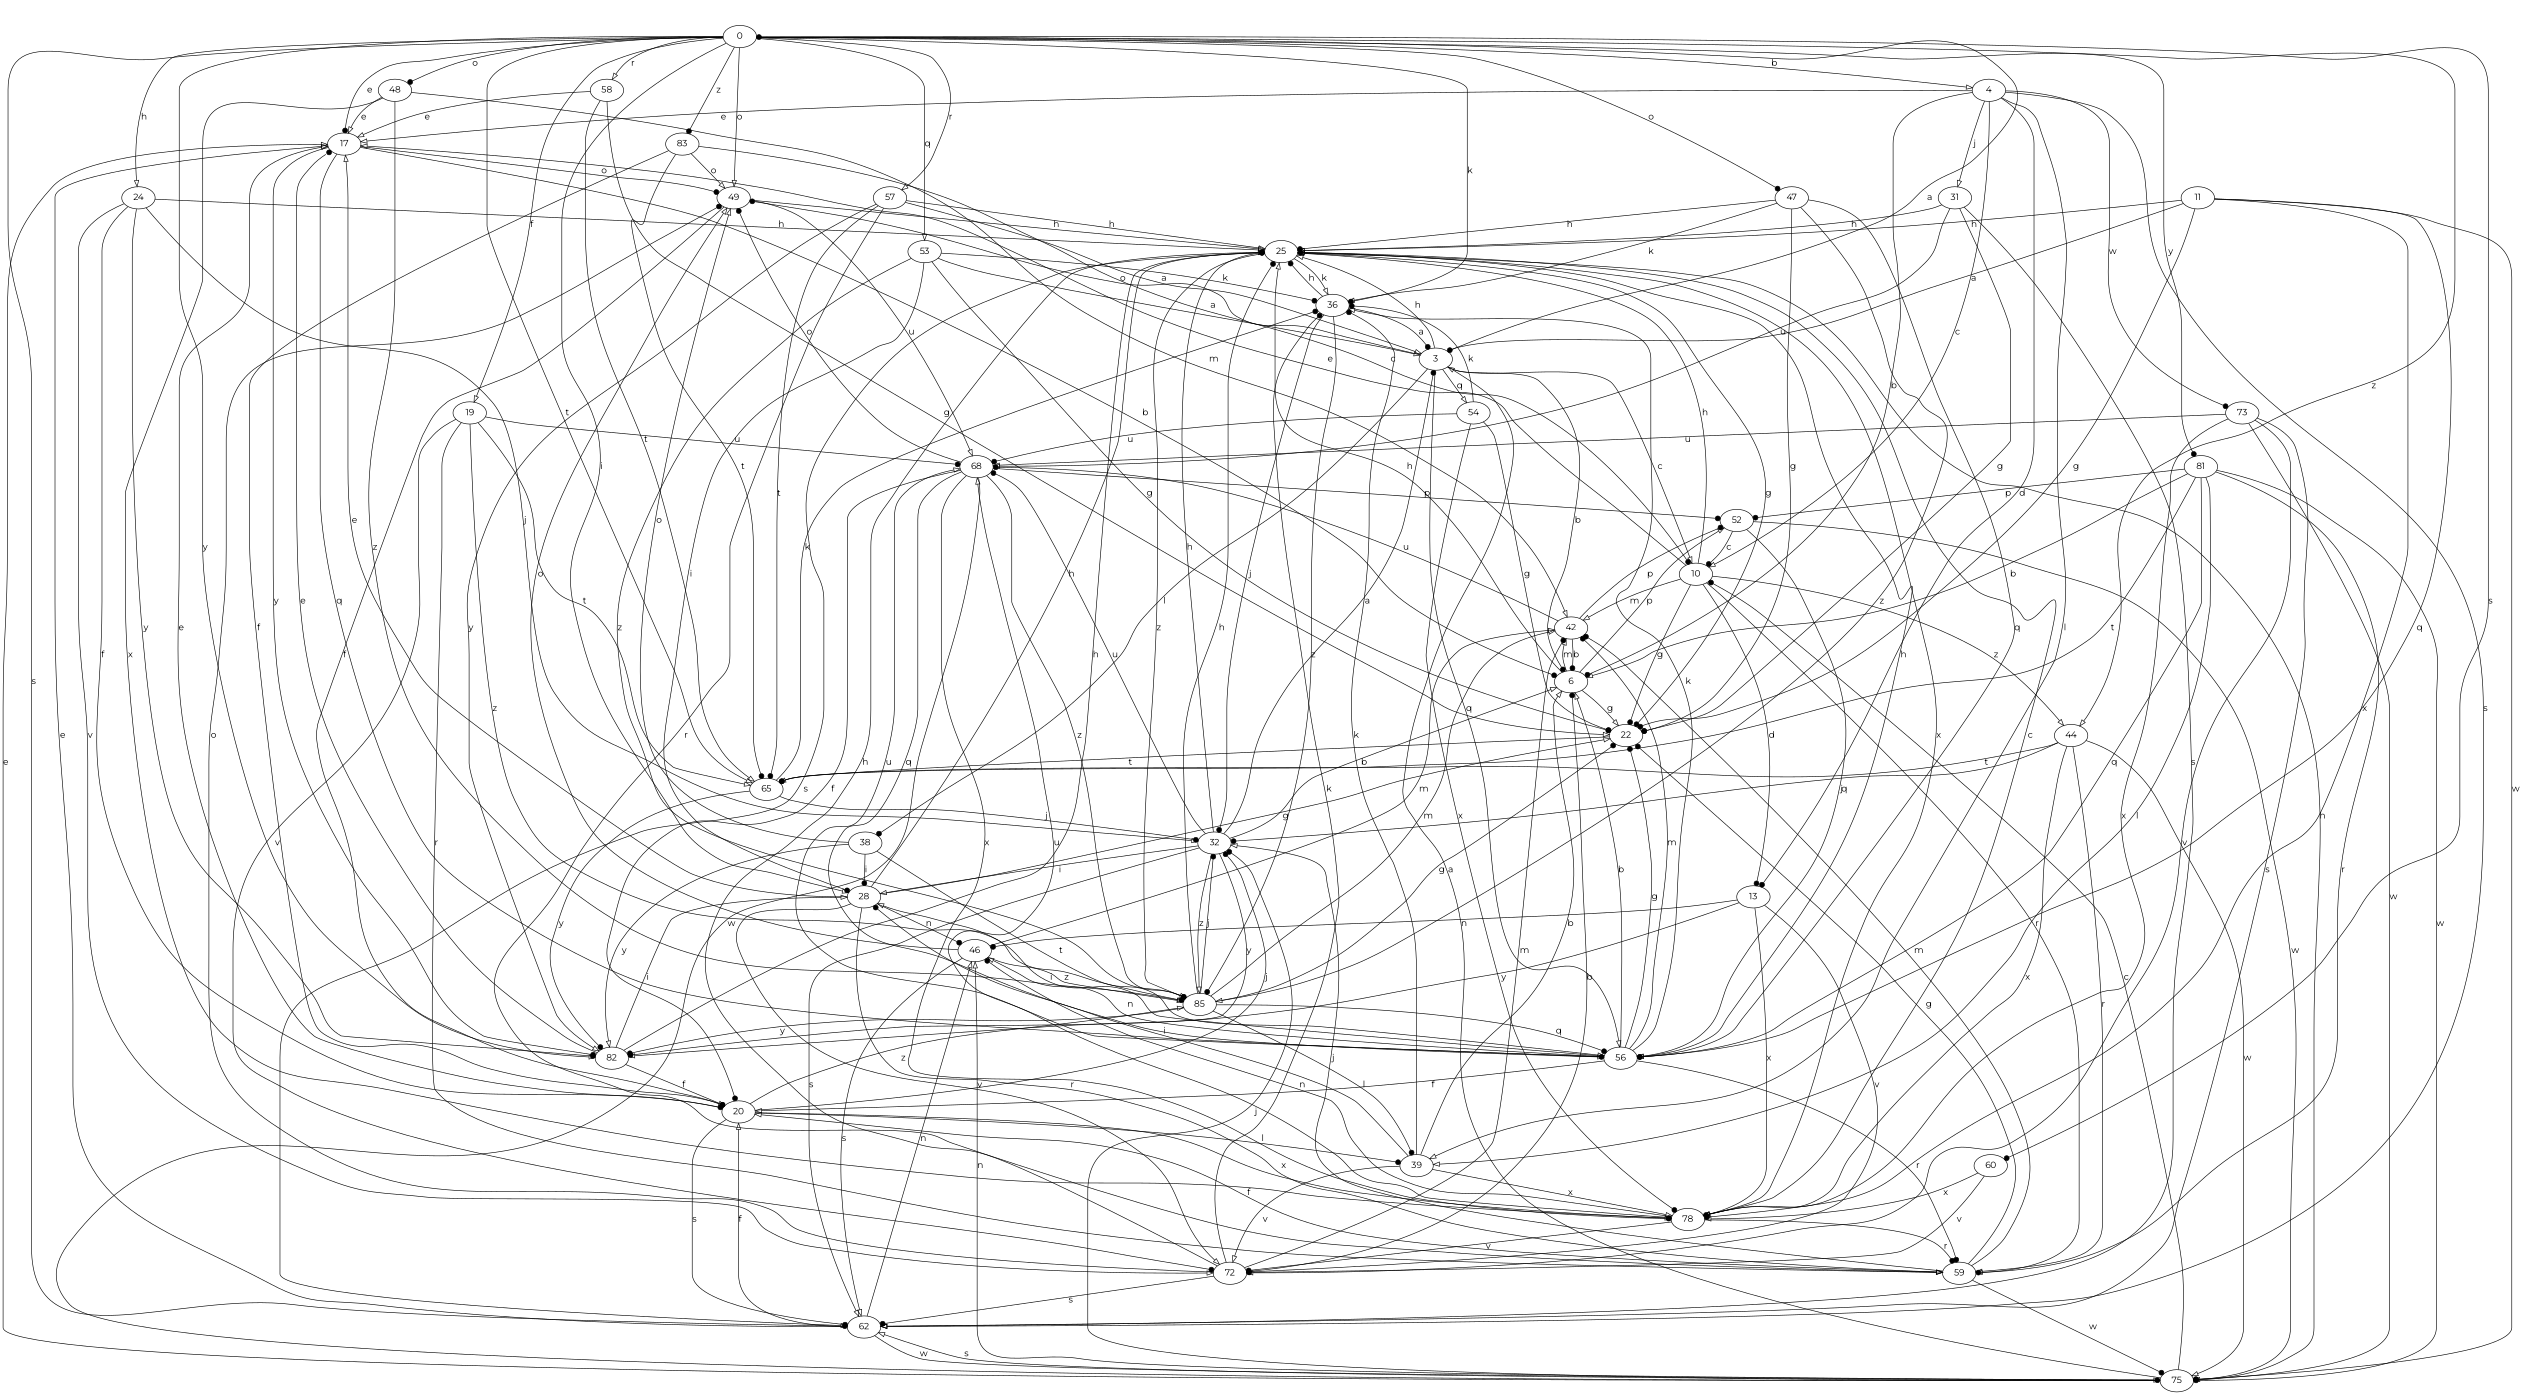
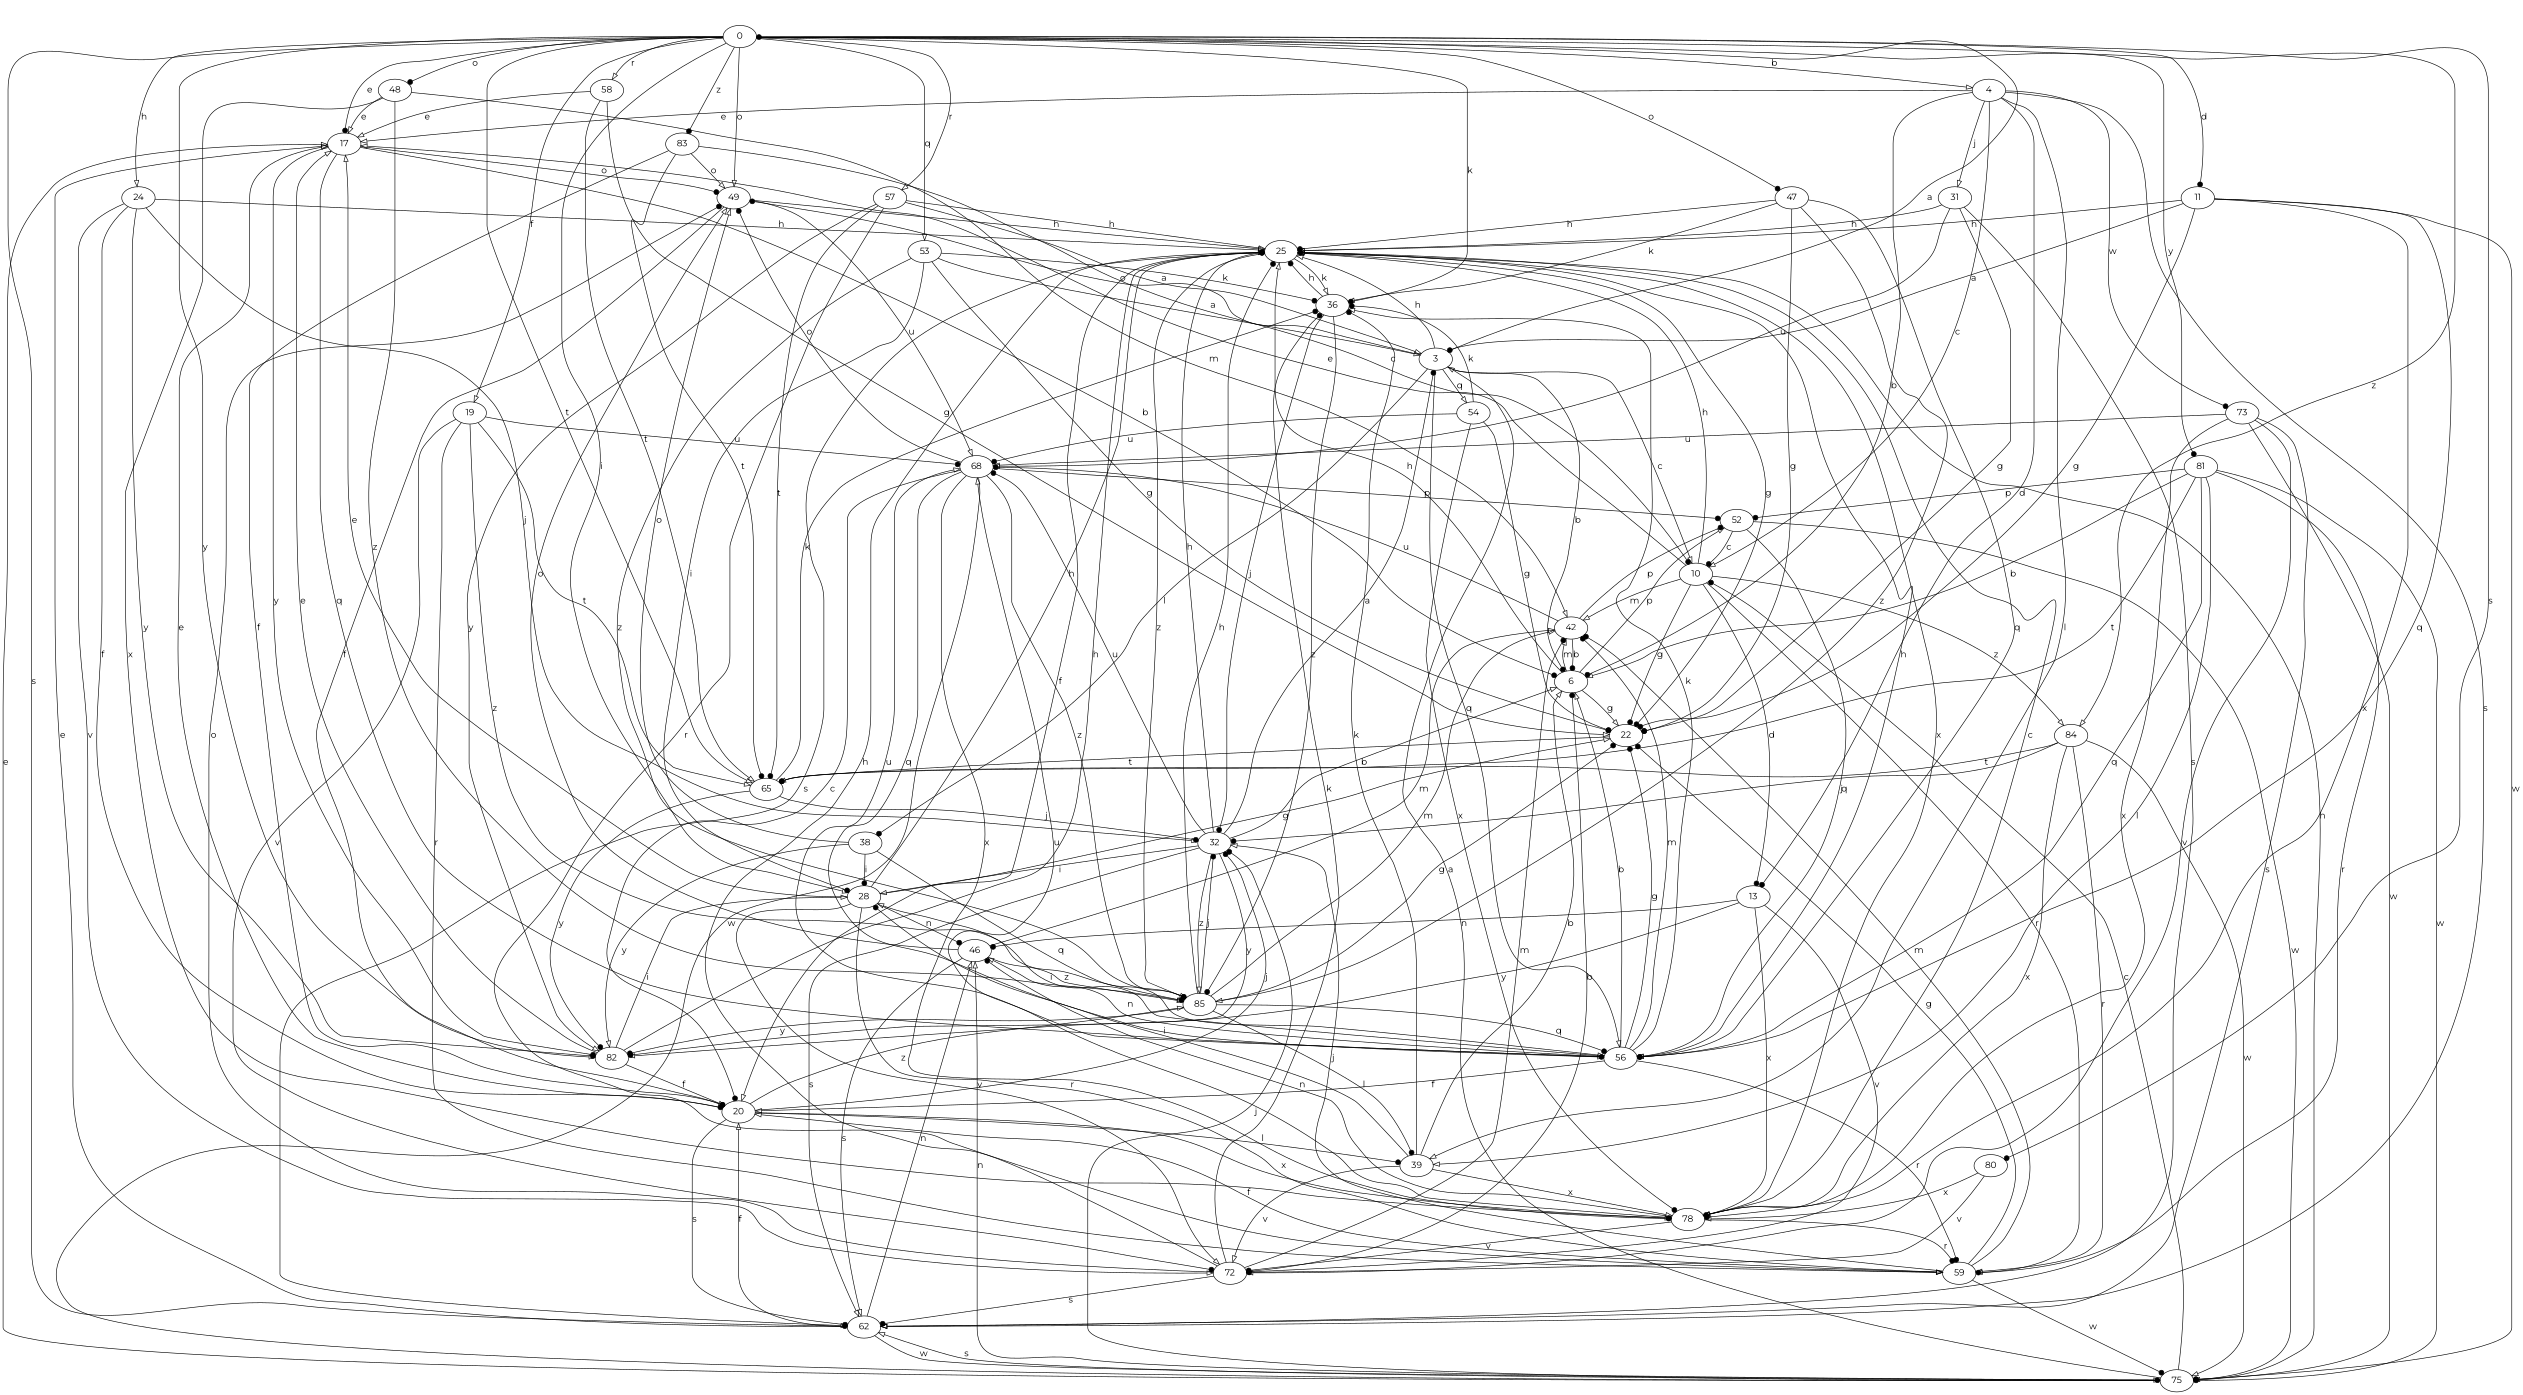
none -> (1530, 39)
(1395, 321) -> none
(306, 653) -> (306, 653)
none -> (1062, 657)
(2071, 736) -> (2071, 736)
(833, 789) -> (833, 789)
(1061, 951) -> (1061, 951)
(1991, 1166) -> (1991, 1166)
